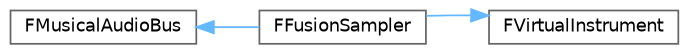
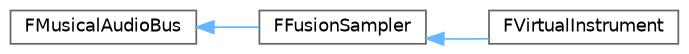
(449, 15) -> (466, 39)
